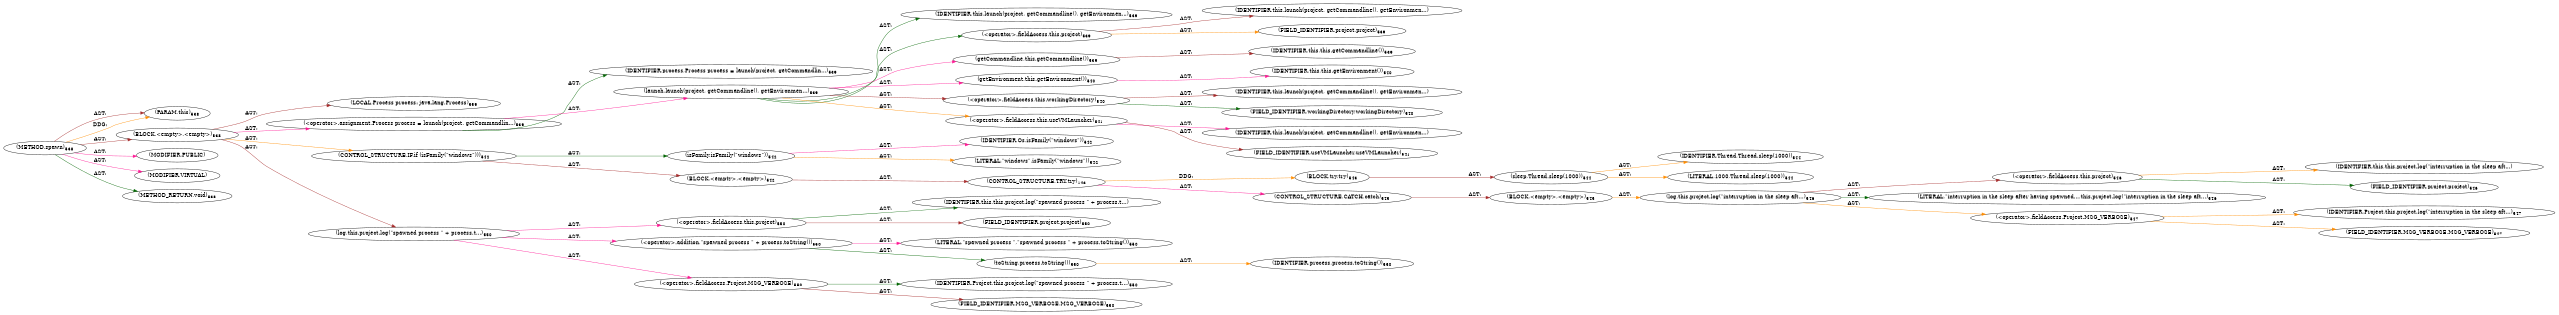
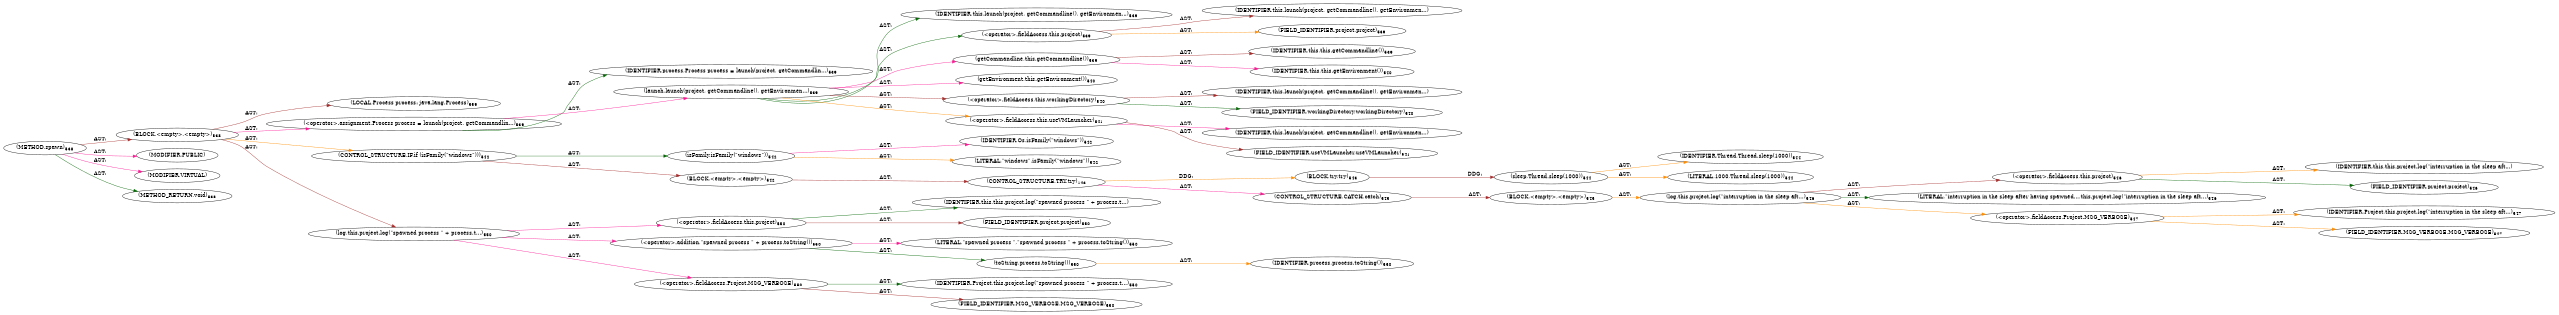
(1191, 80) -> (1183, 66)
(177, 113) -> none
(1476, 174) -> (1476, 174)
